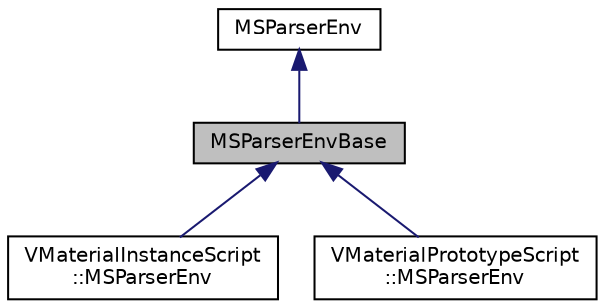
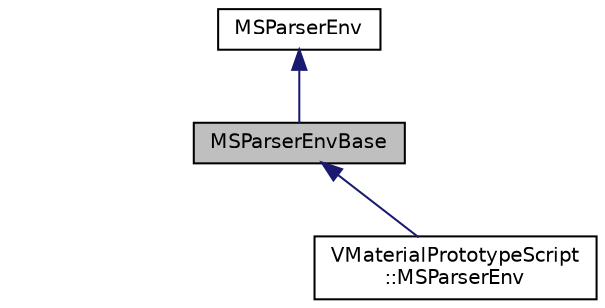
(143, 268) -> none
